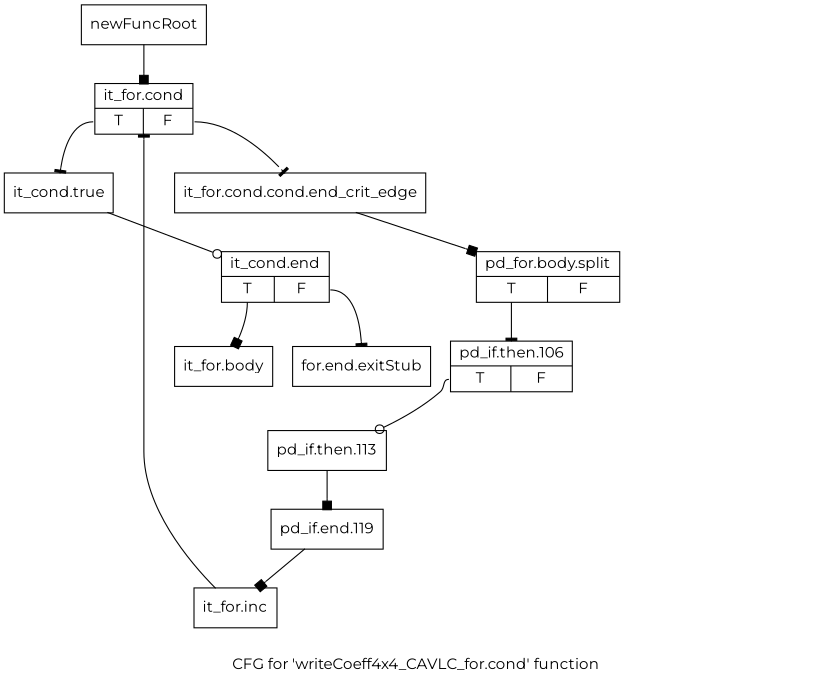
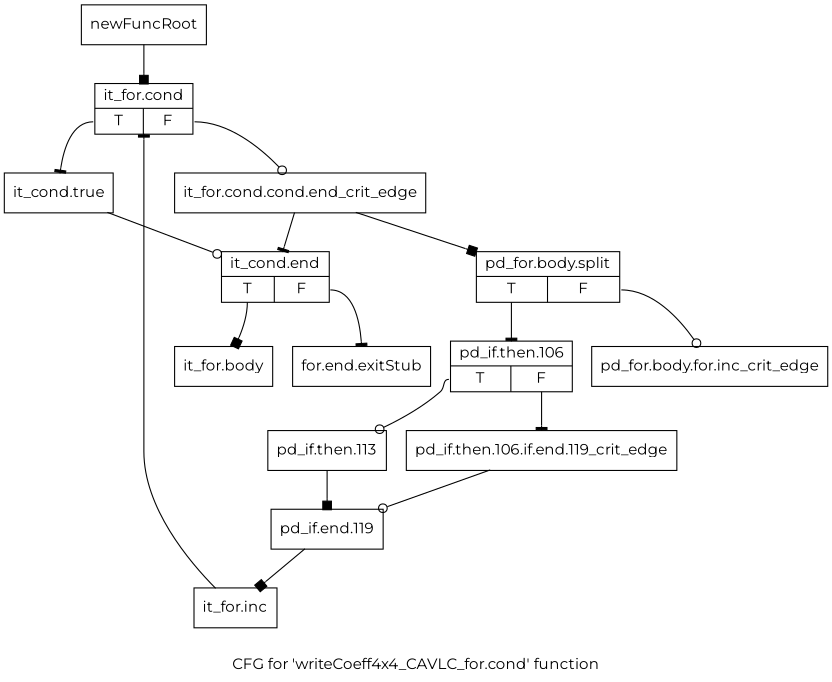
(241, 136) -> (241, 136)
none -> (289, 230)
none -> (710, 366)
none -> (542, 451)
